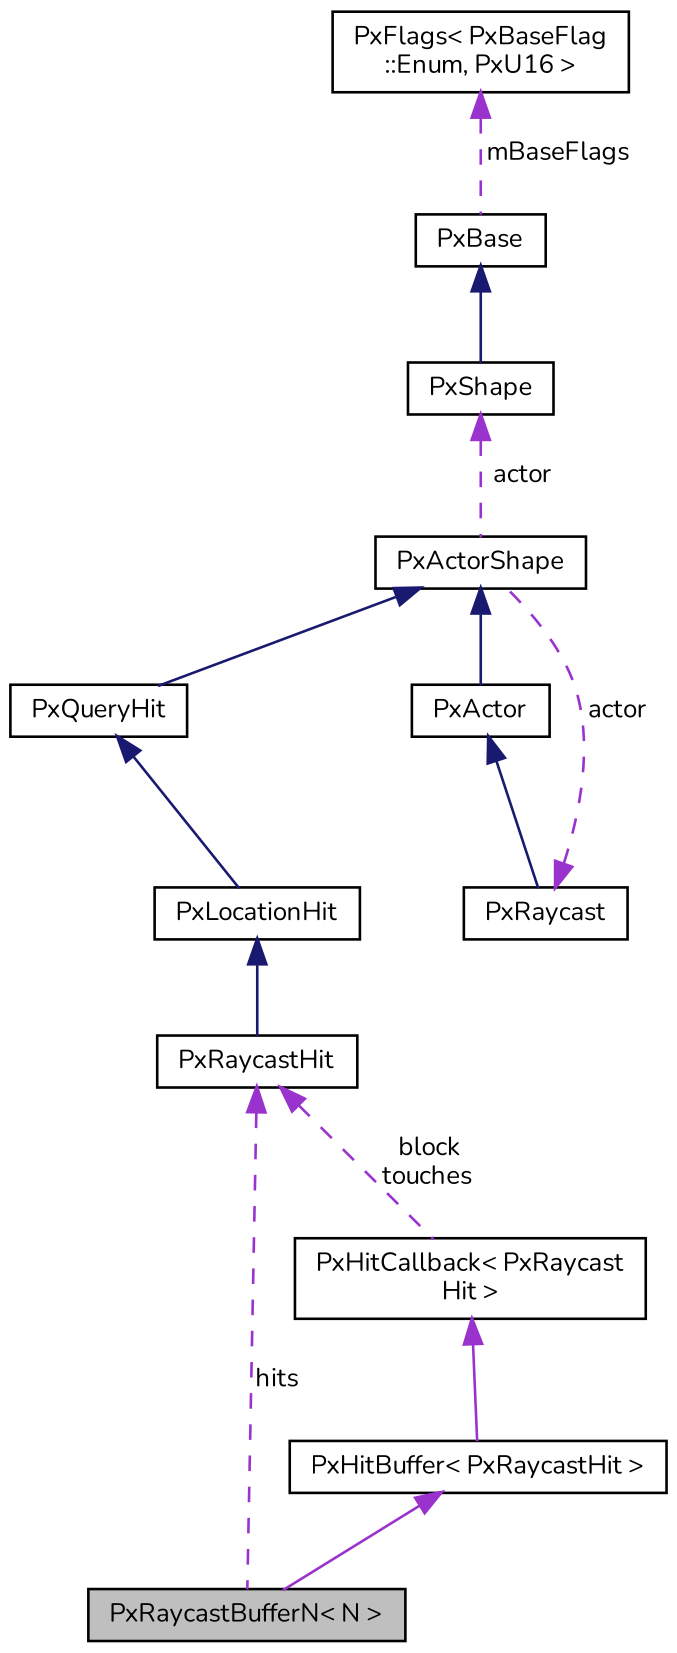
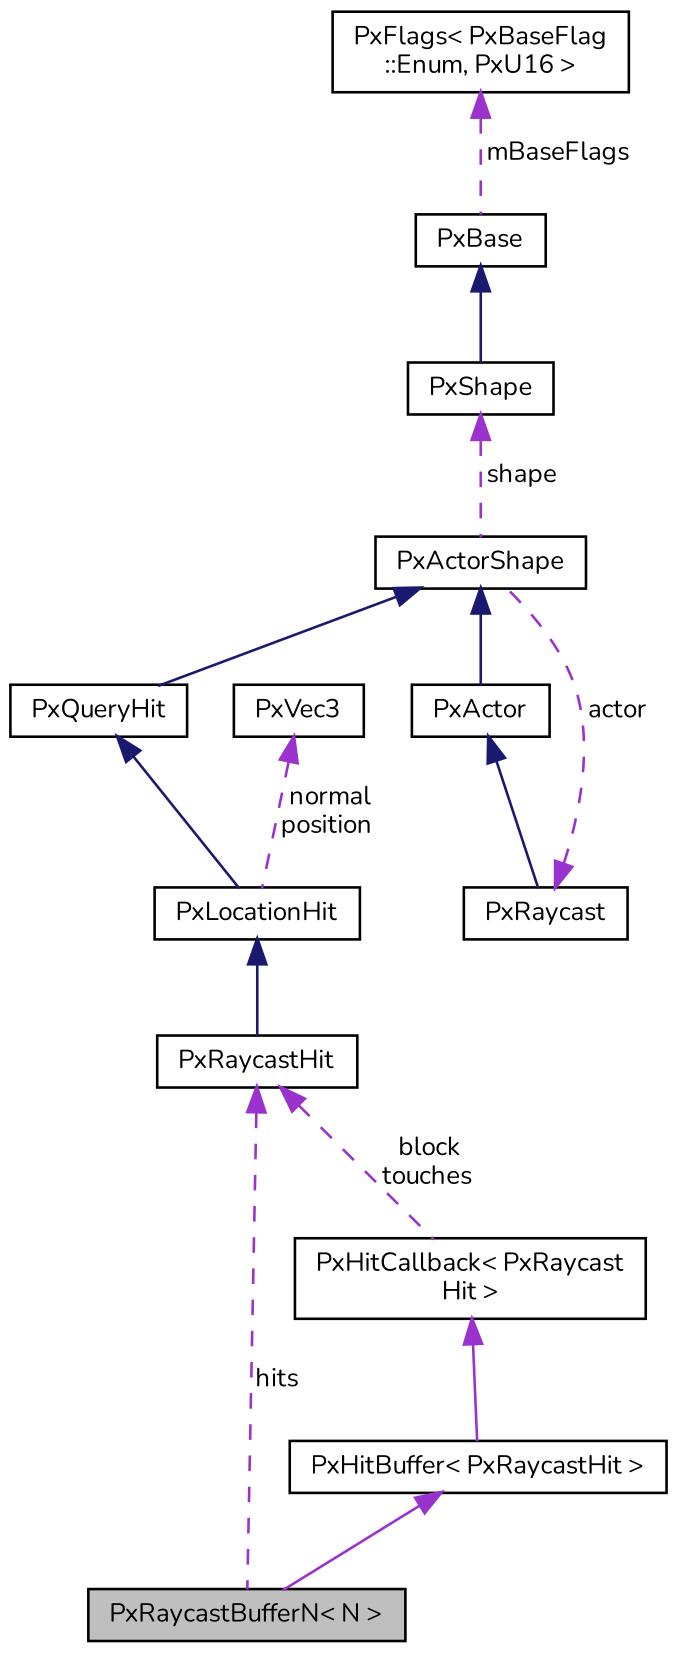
(520, 476) -> (520, 476)
none -> (299, 711)
